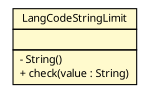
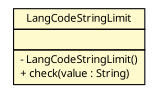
(41, 60) -> (79, 60)
